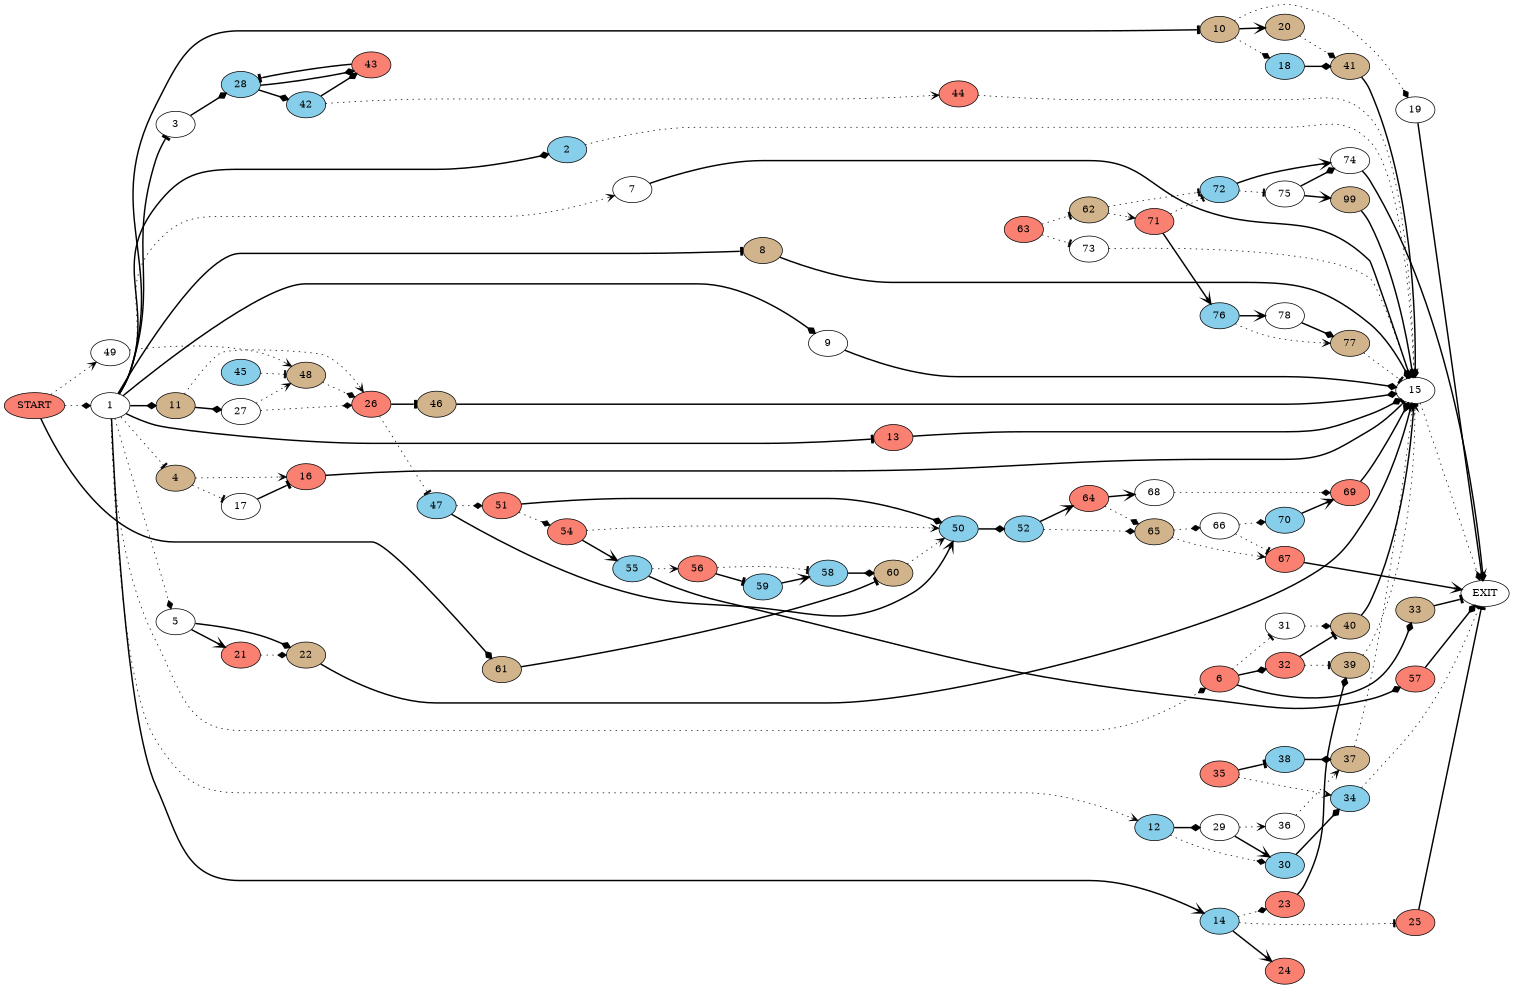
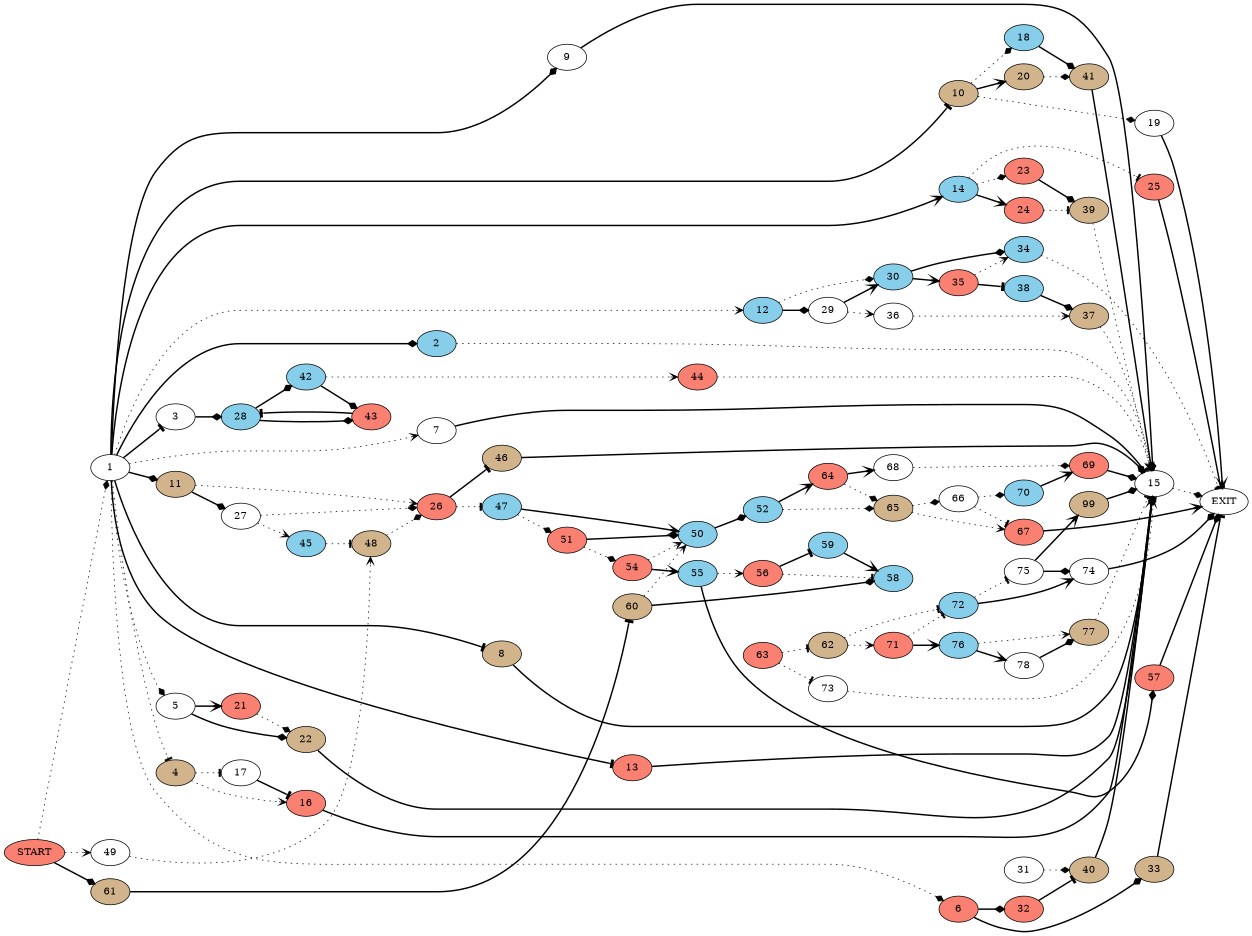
none -> (922, 280)
(270, 395) -> (270, 529)
(856, 573) -> (759, 596)
(1251, 654) -> none
(1316, 665) -> (1055, 210)
